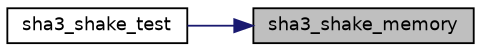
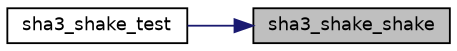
(364, 26) -> (352, 26)
